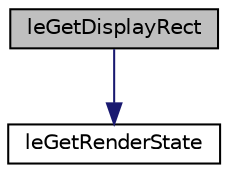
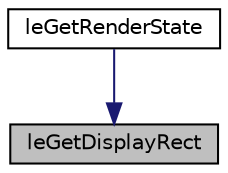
(114, 76) -> (114, 76)
